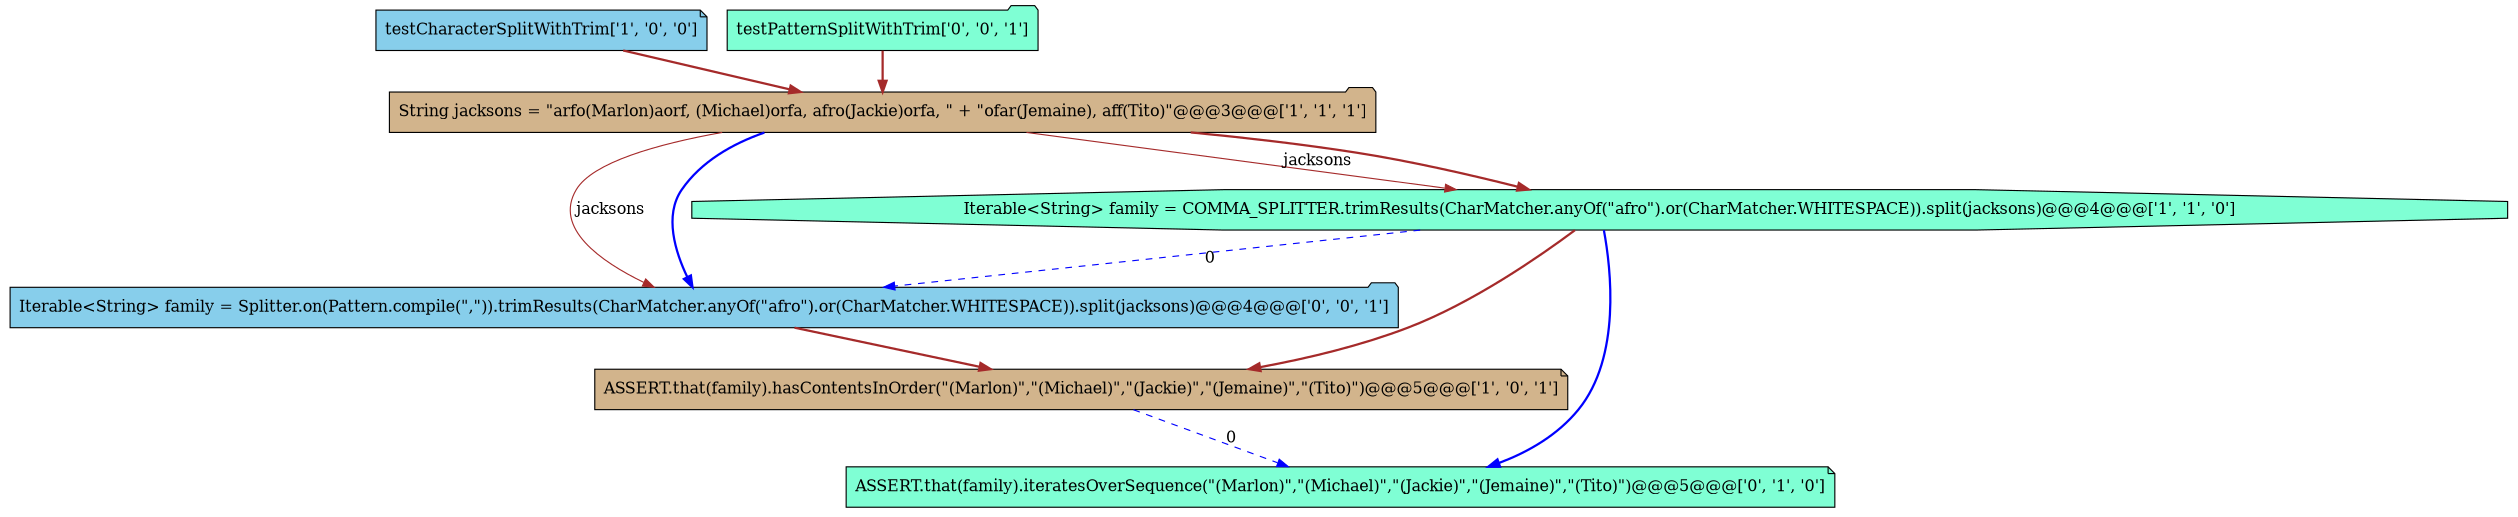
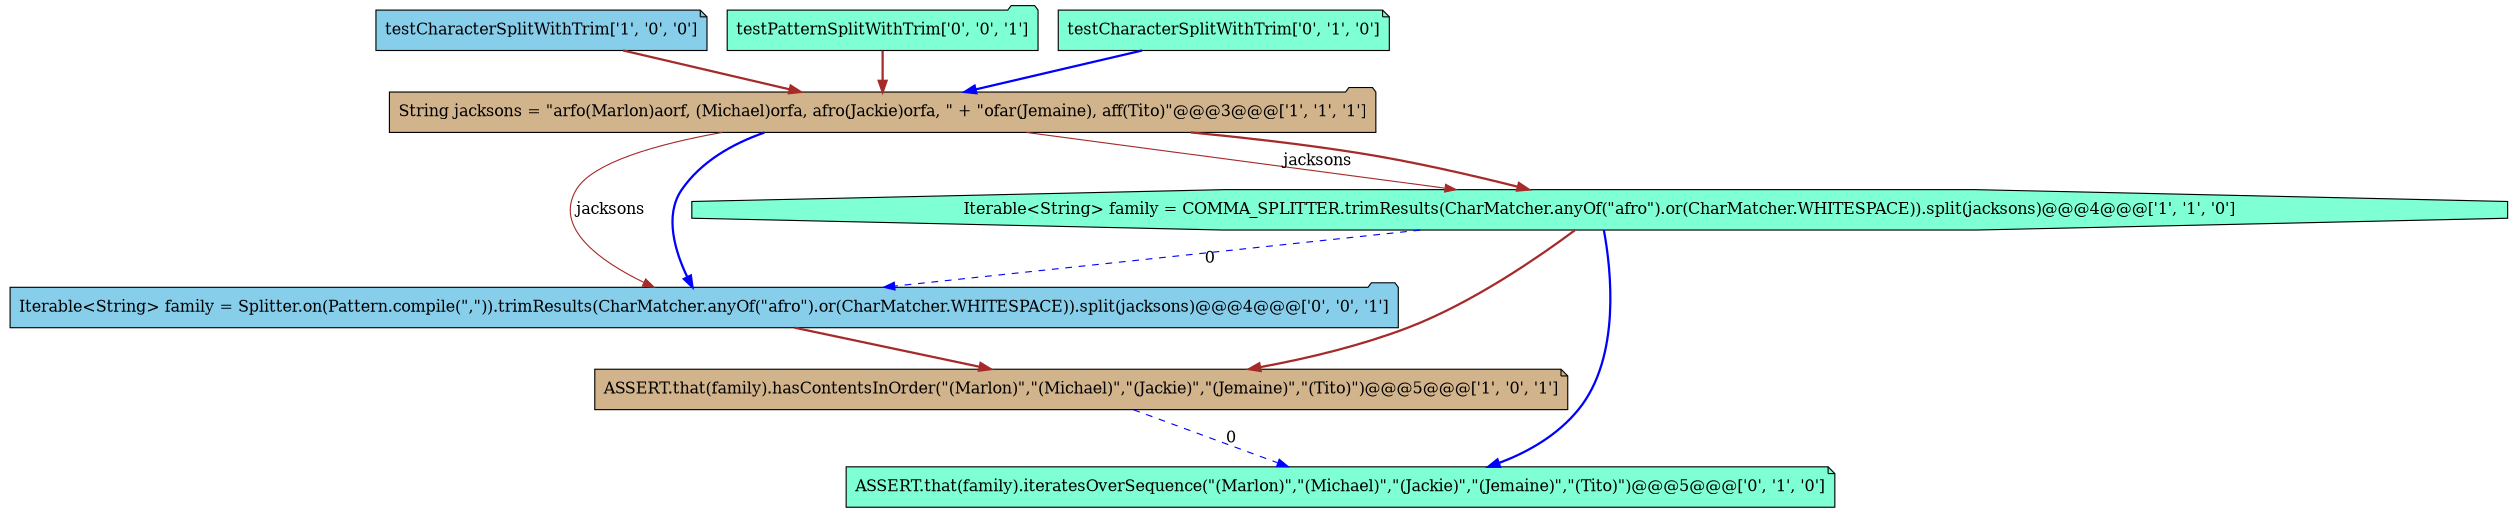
none -> (1224, 30)
